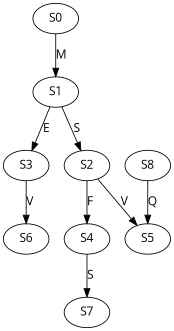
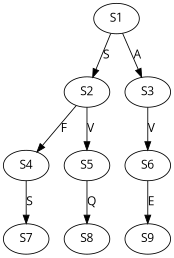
(56, 19) -> none
(46, 129) -> (138, 55)
(148, 198) -> (87, 198)
none -> (148, 239)
